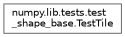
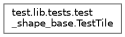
(63, 19) -> (63, 19)
